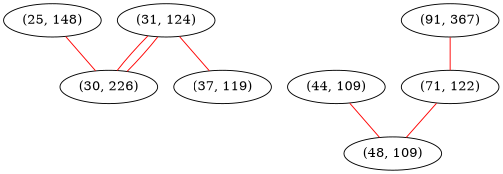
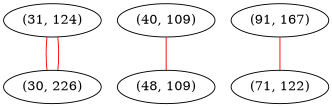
(52, 20) -> none
(450, 20) -> (280, 20)
(223, 87) -> none
(336, 87) -> (166, 20)
(421, 120) -> none
